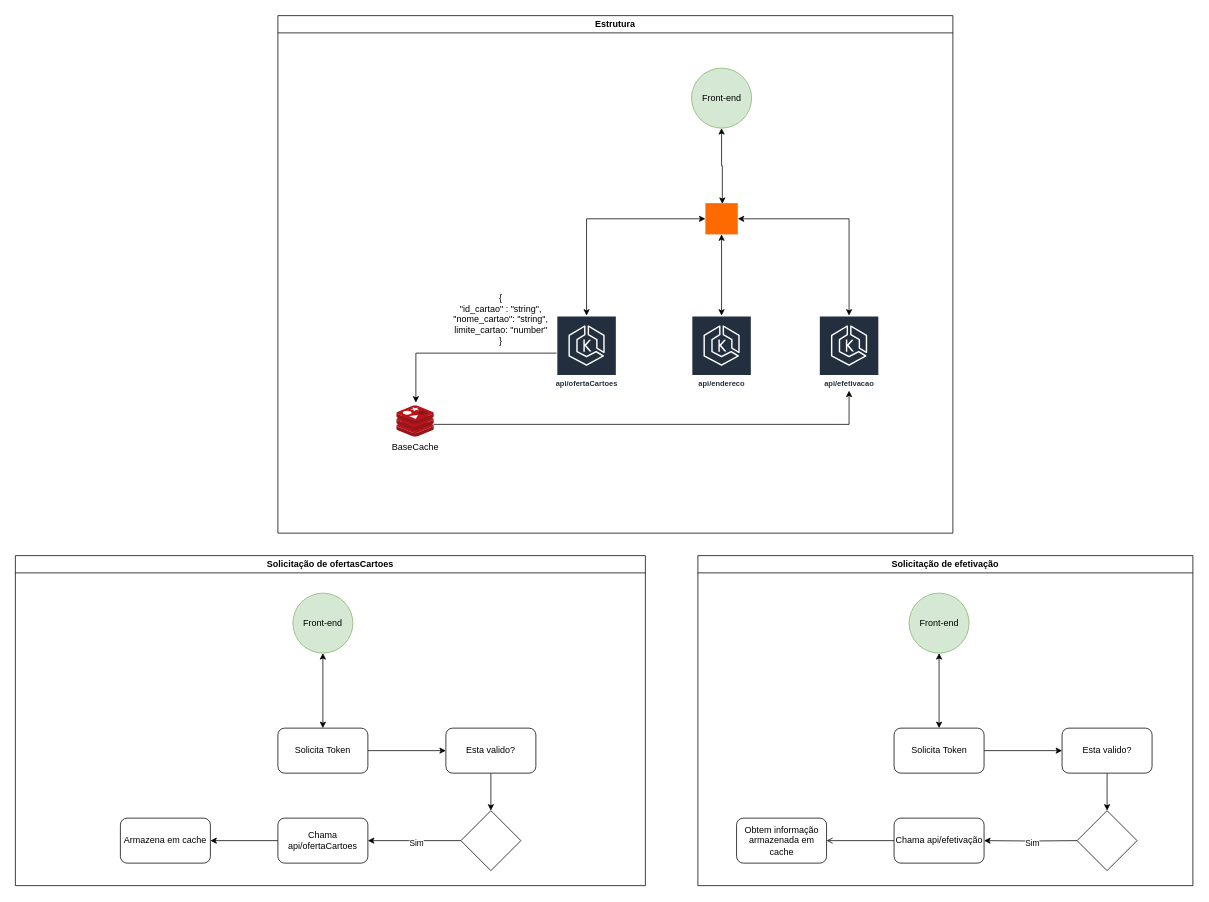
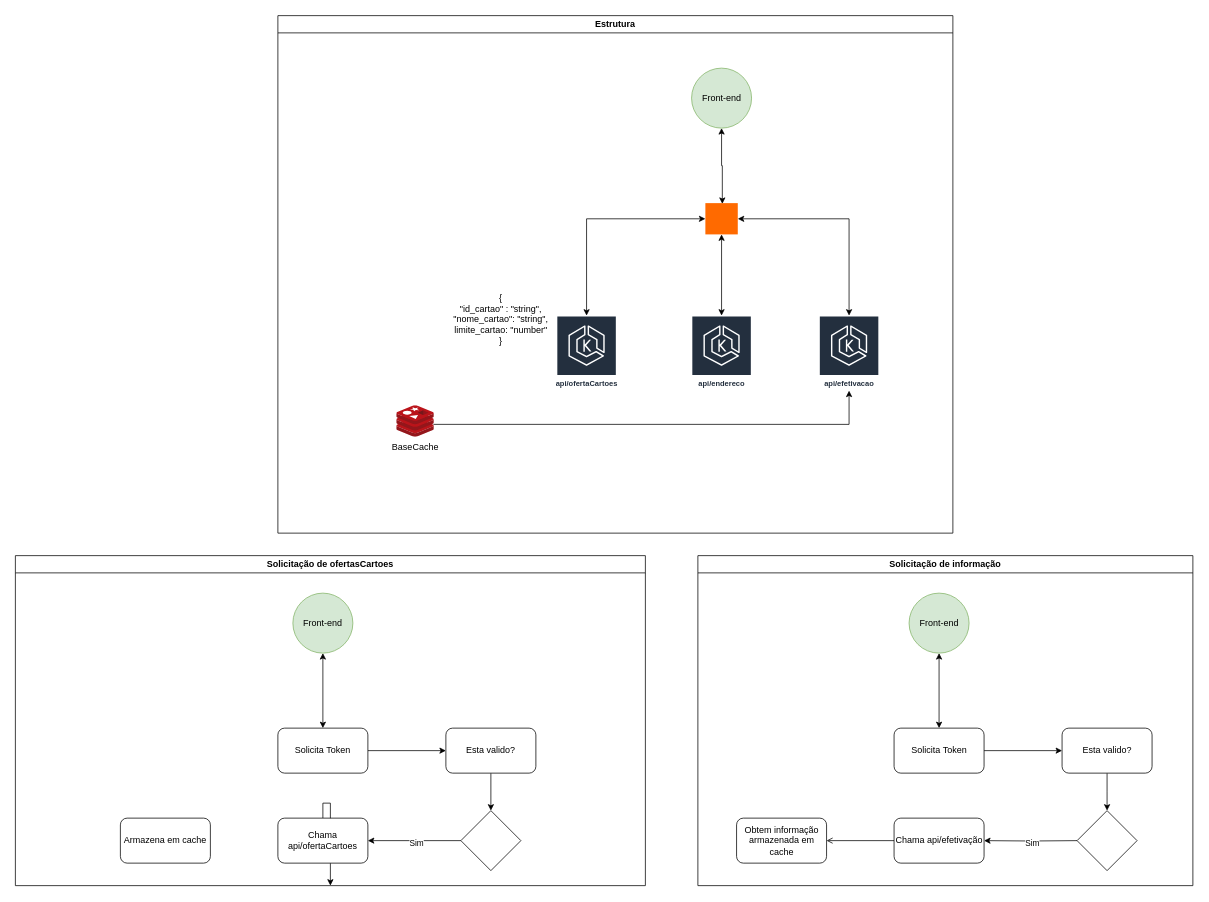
(416, 353) -> none
(945, 564) -> (945, 564)
(247, 840) -> (330, 806)
